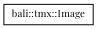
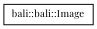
(49, 15) -> (49, 15)
